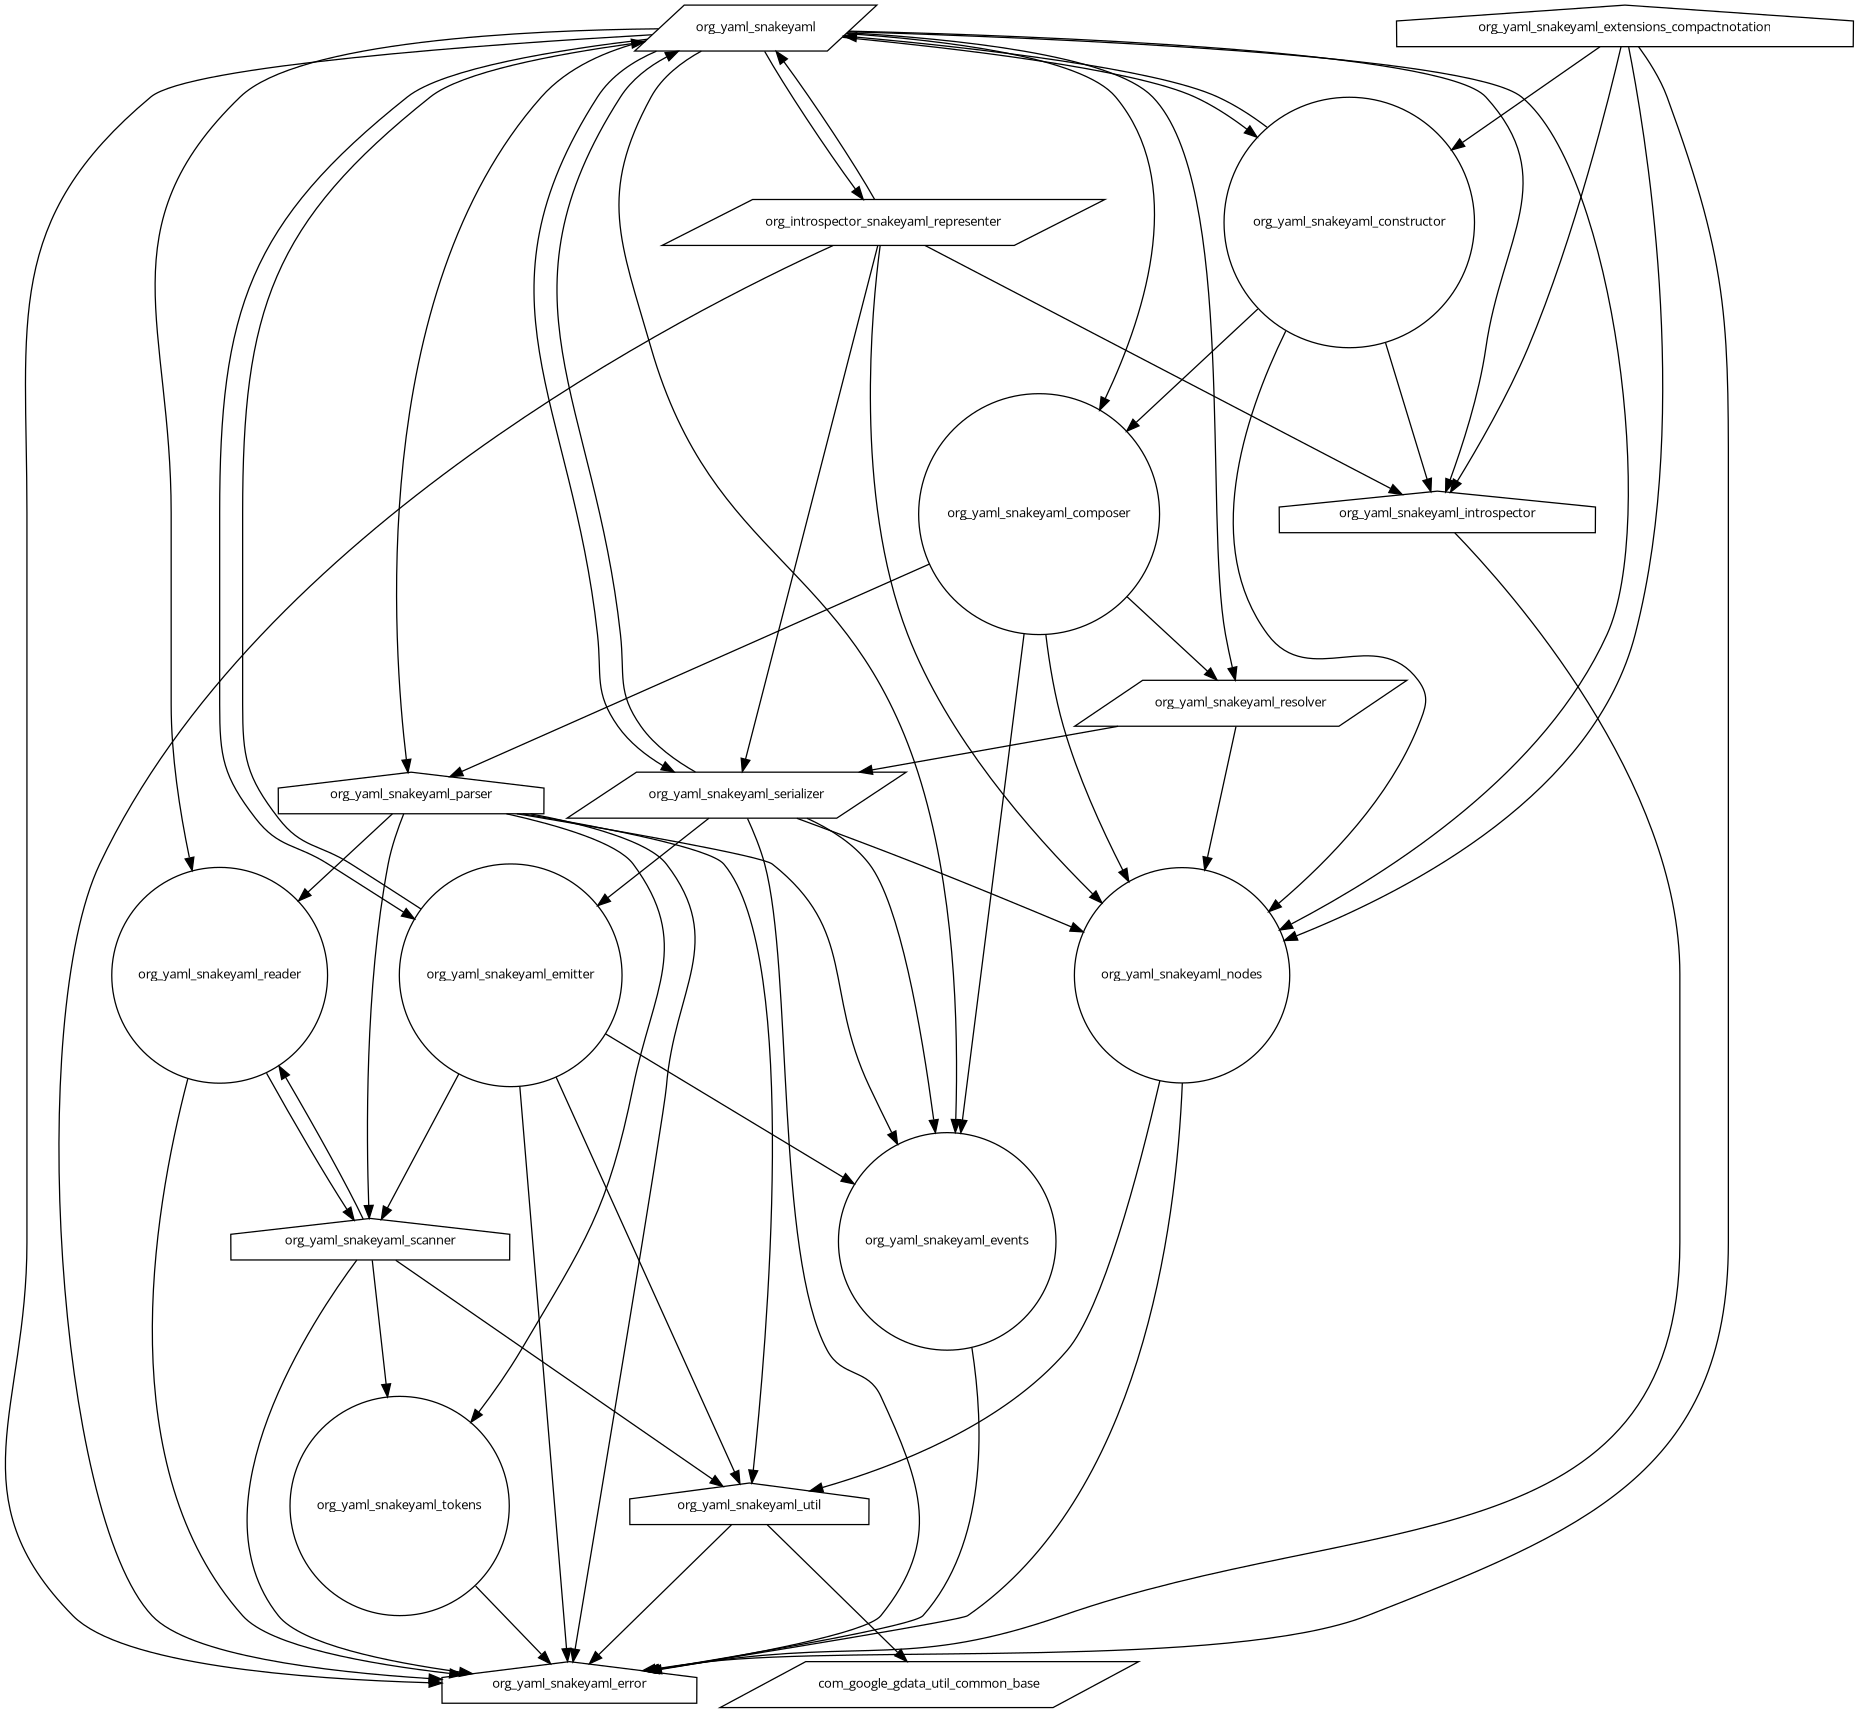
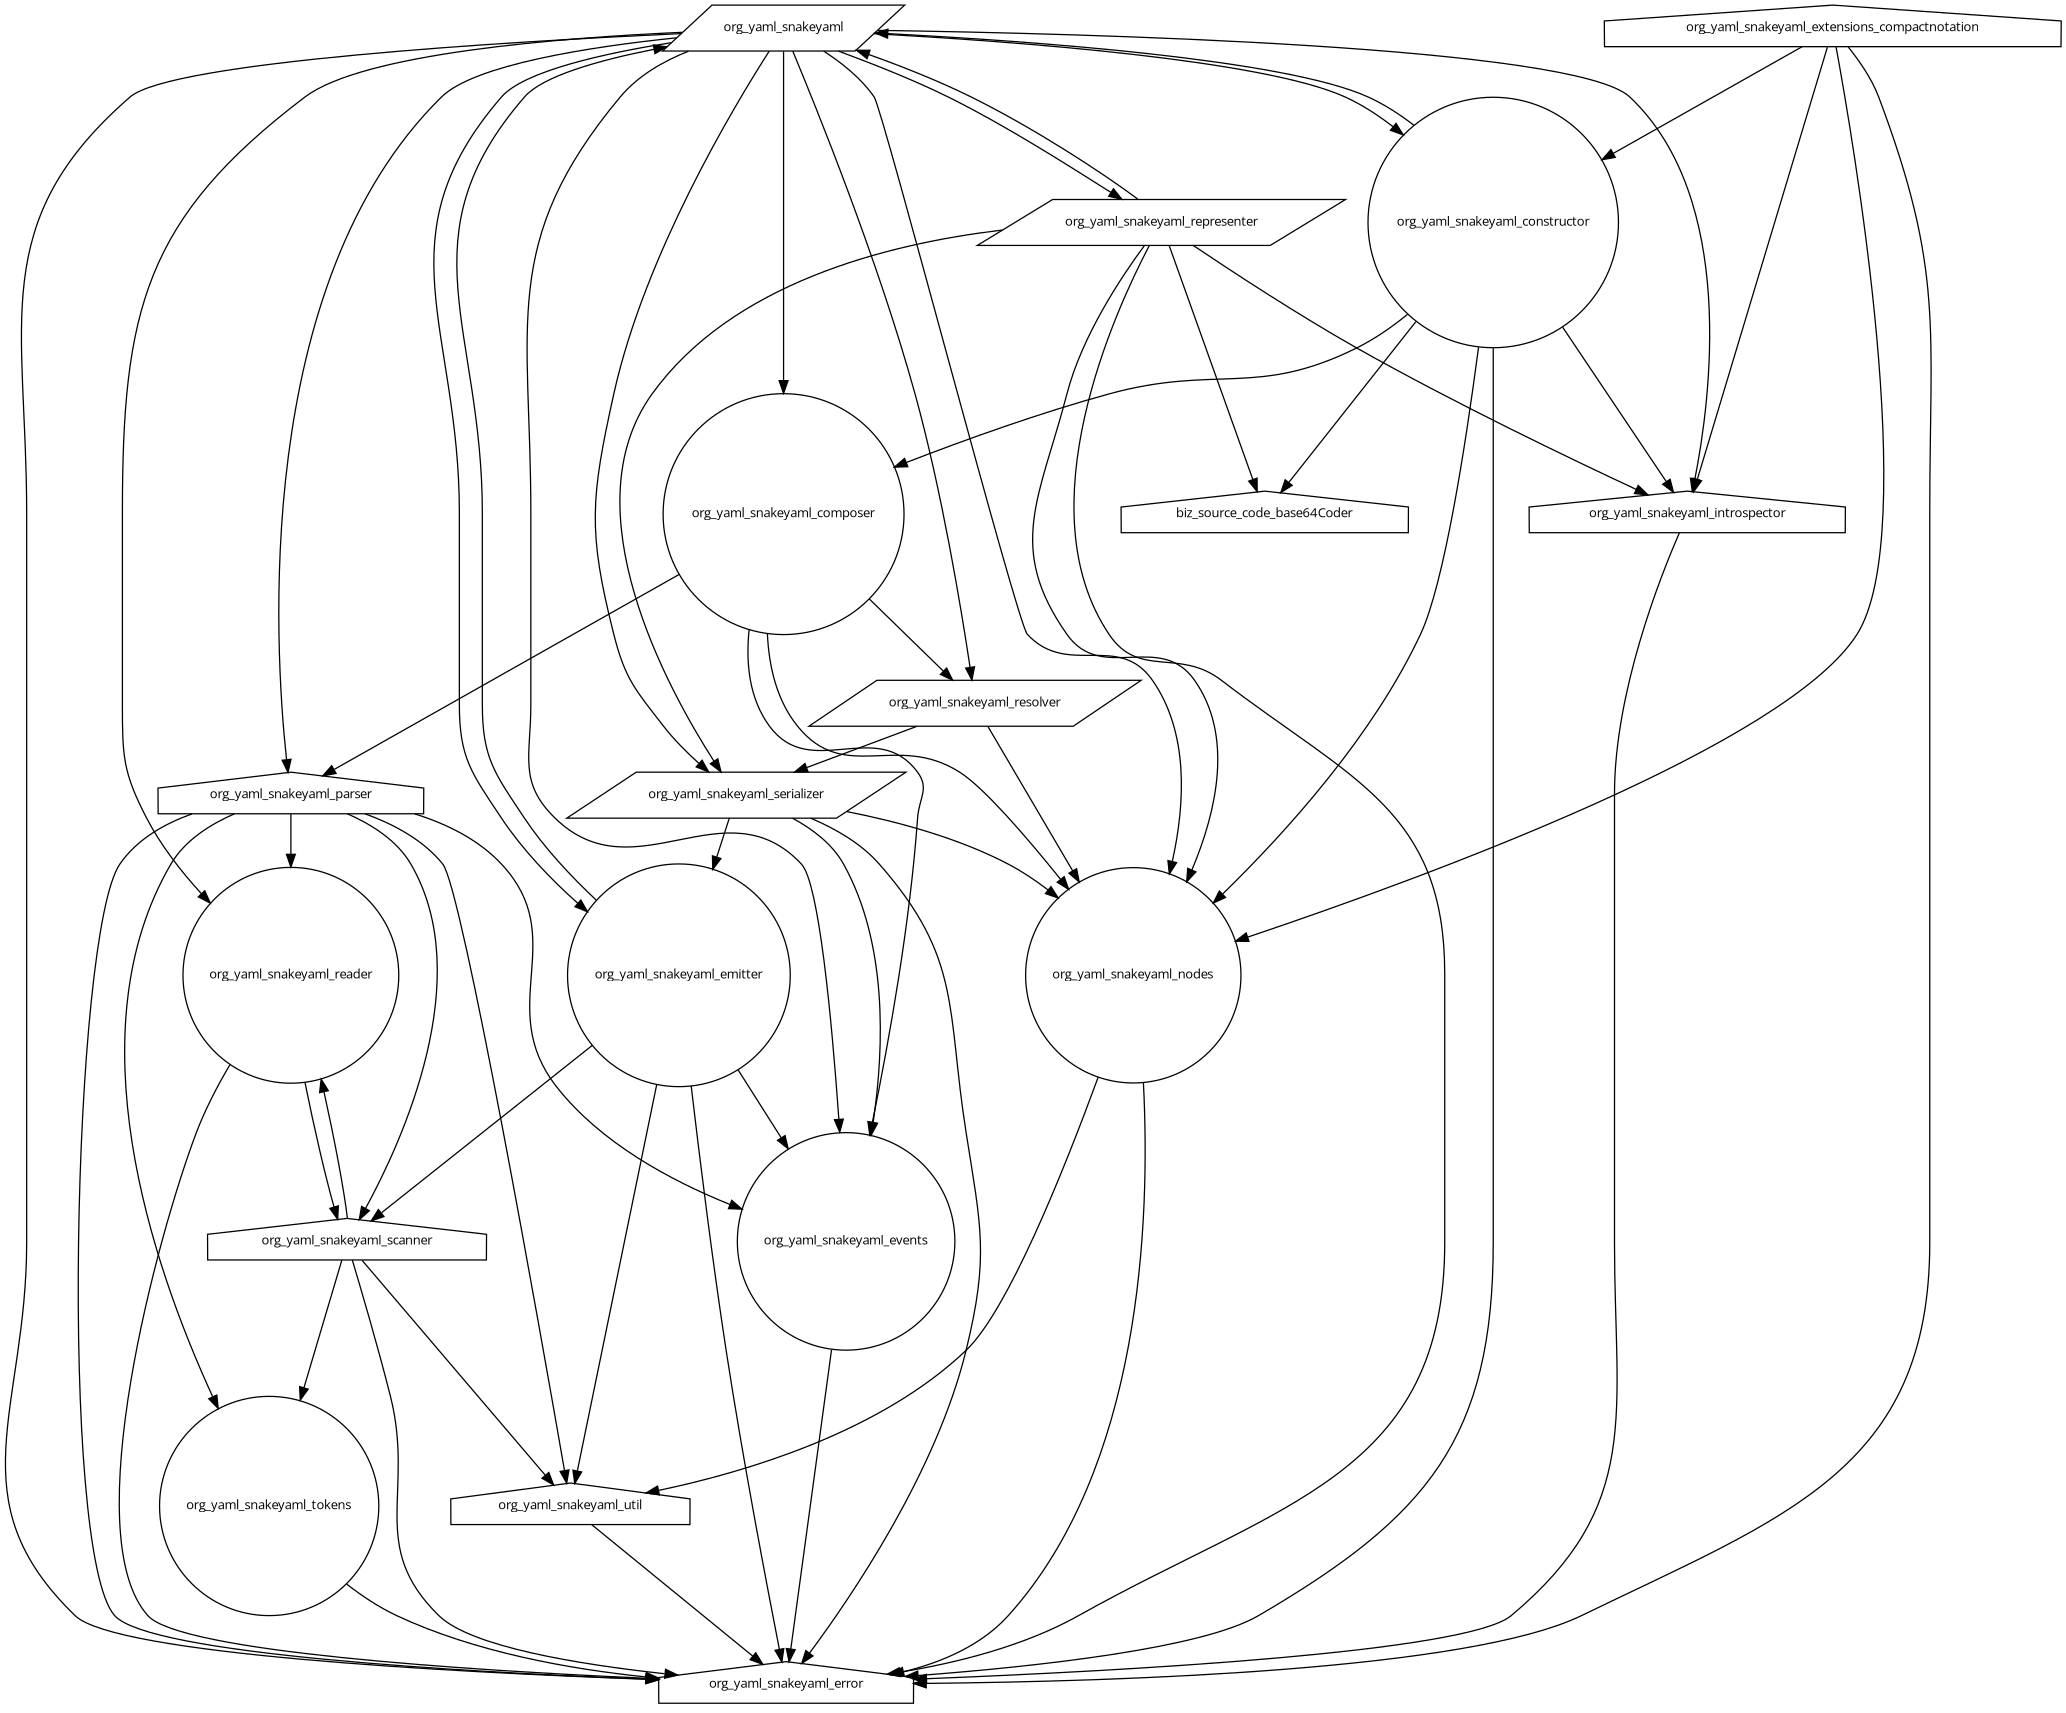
(883, 222) -> (1161, 222)
(575, 414) -> none
none -> (1265, 514)
none -> (1493, 1204)
(929, 1685) -> none
